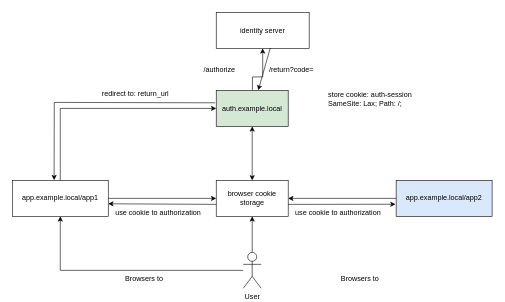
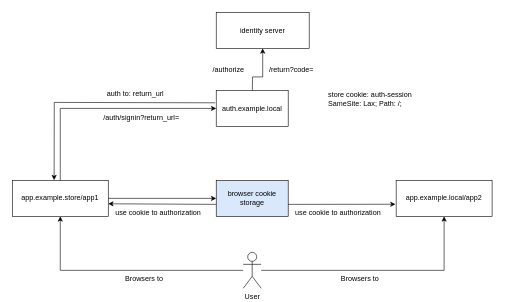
(267, 59) -> none
(219, 69) -> (228, 69)
(136, 93) -> (136, 93)
(252, 108) -> (252, 108)
none -> (141, 117)
(252, 175) -> none
(60, 198) -> (60, 198)
(252, 198) -> (252, 198)
(344, 198) -> none
(444, 198) -> (444, 198)
(252, 221) -> (353, 270)
